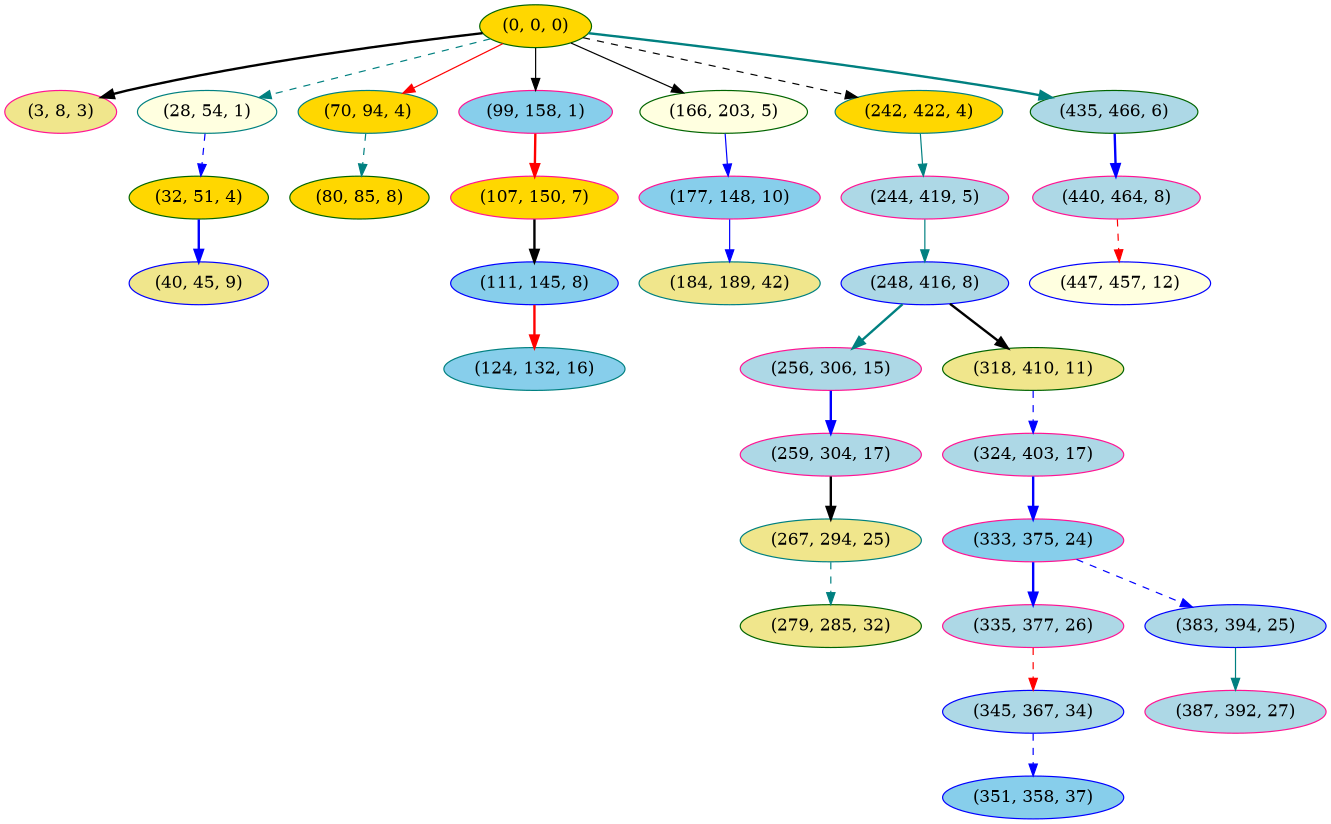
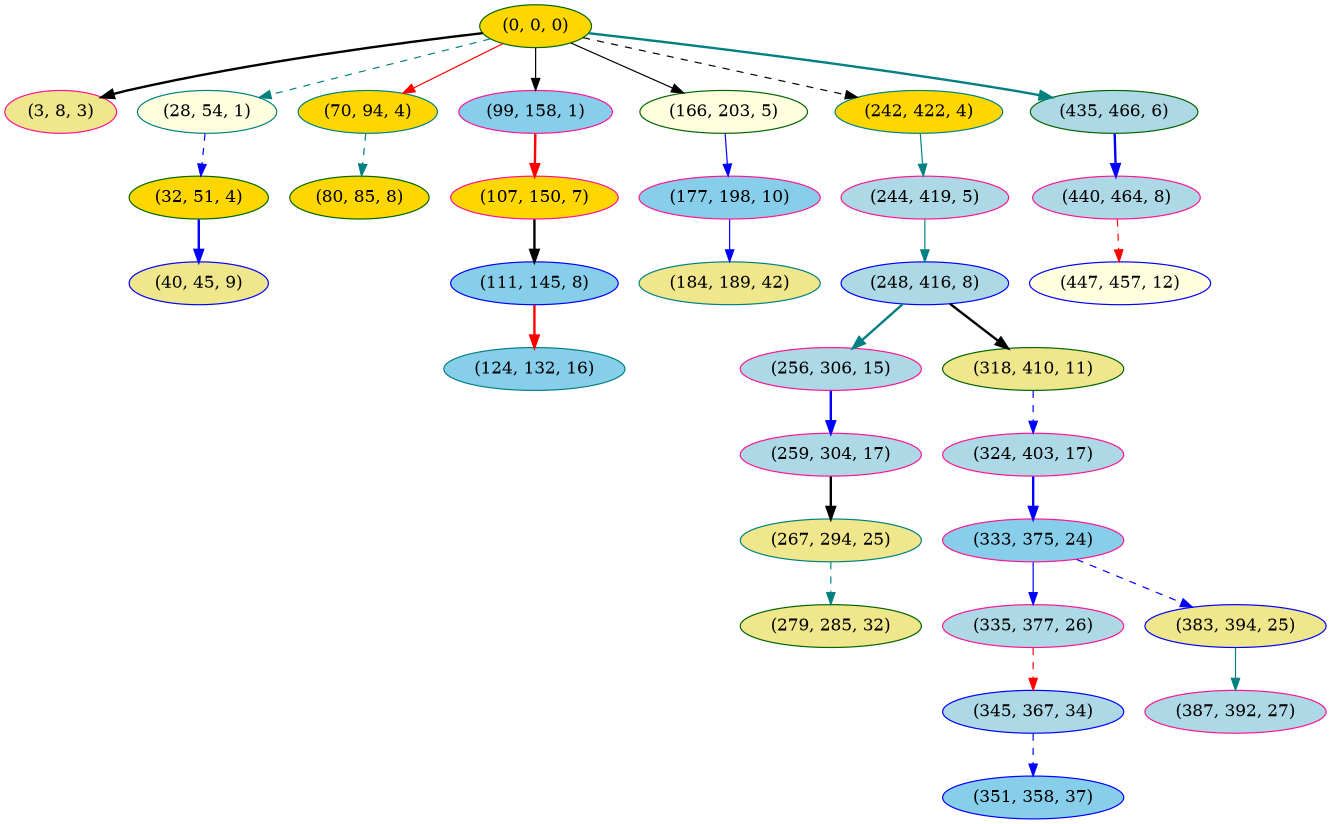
(730, 198) -> (730, 198)
(1033, 577) -> (1033, 577)
(1236, 626) -> (1236, 626)
